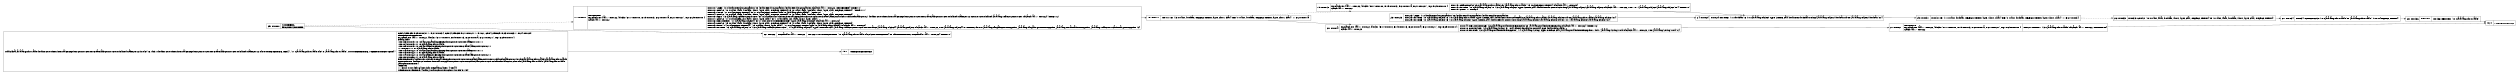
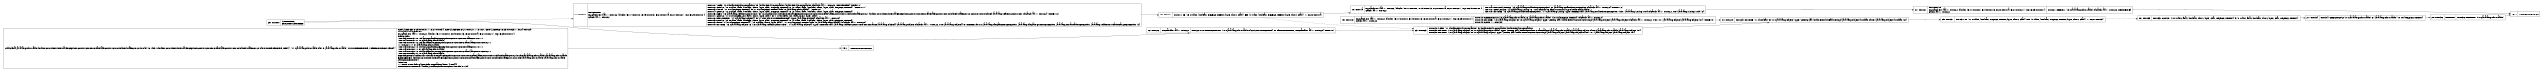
(1309, 13) -> (1337, 25)
none -> (1374, 30)
